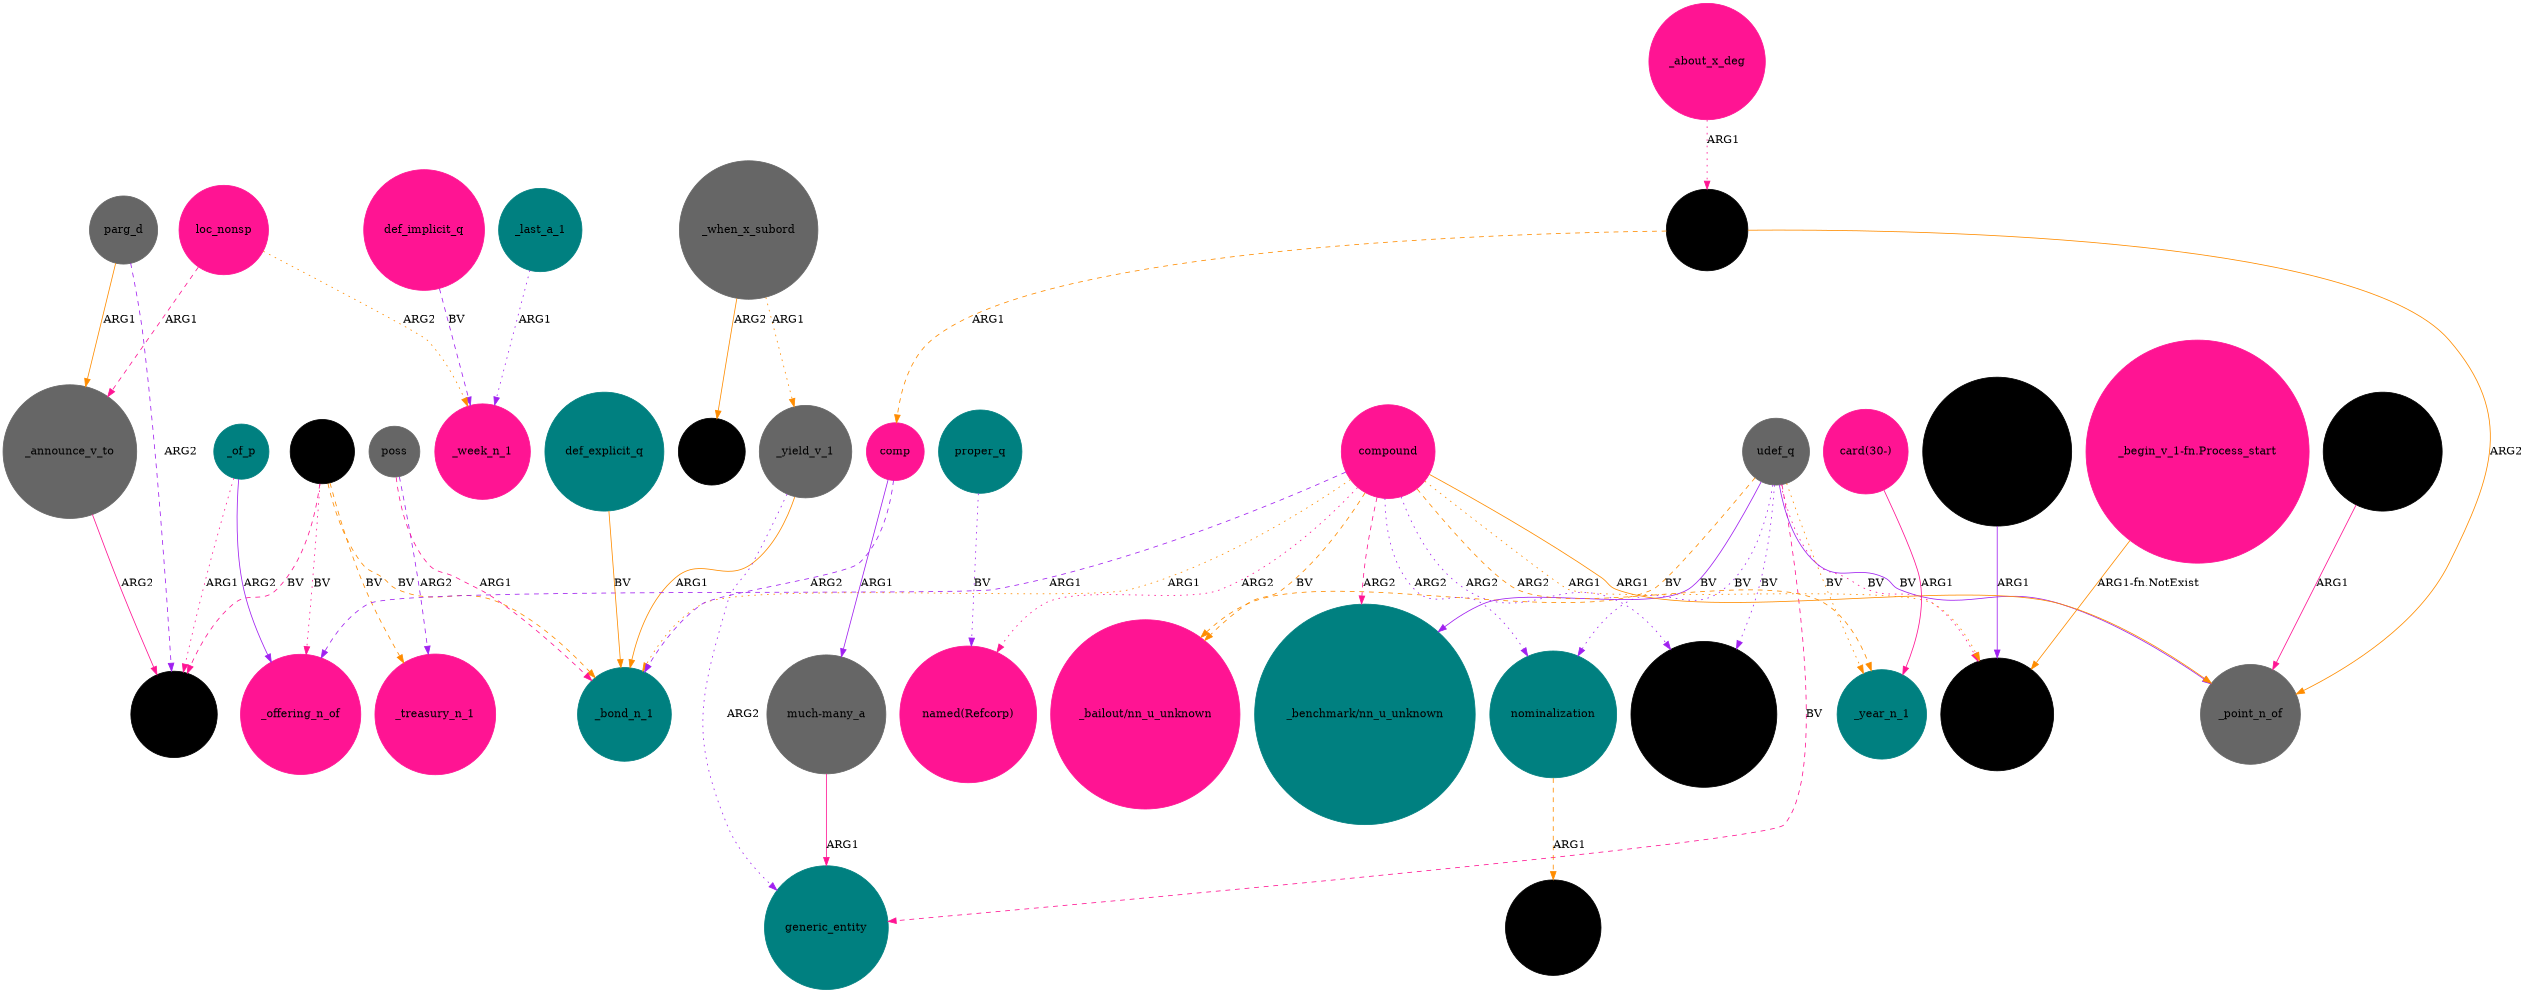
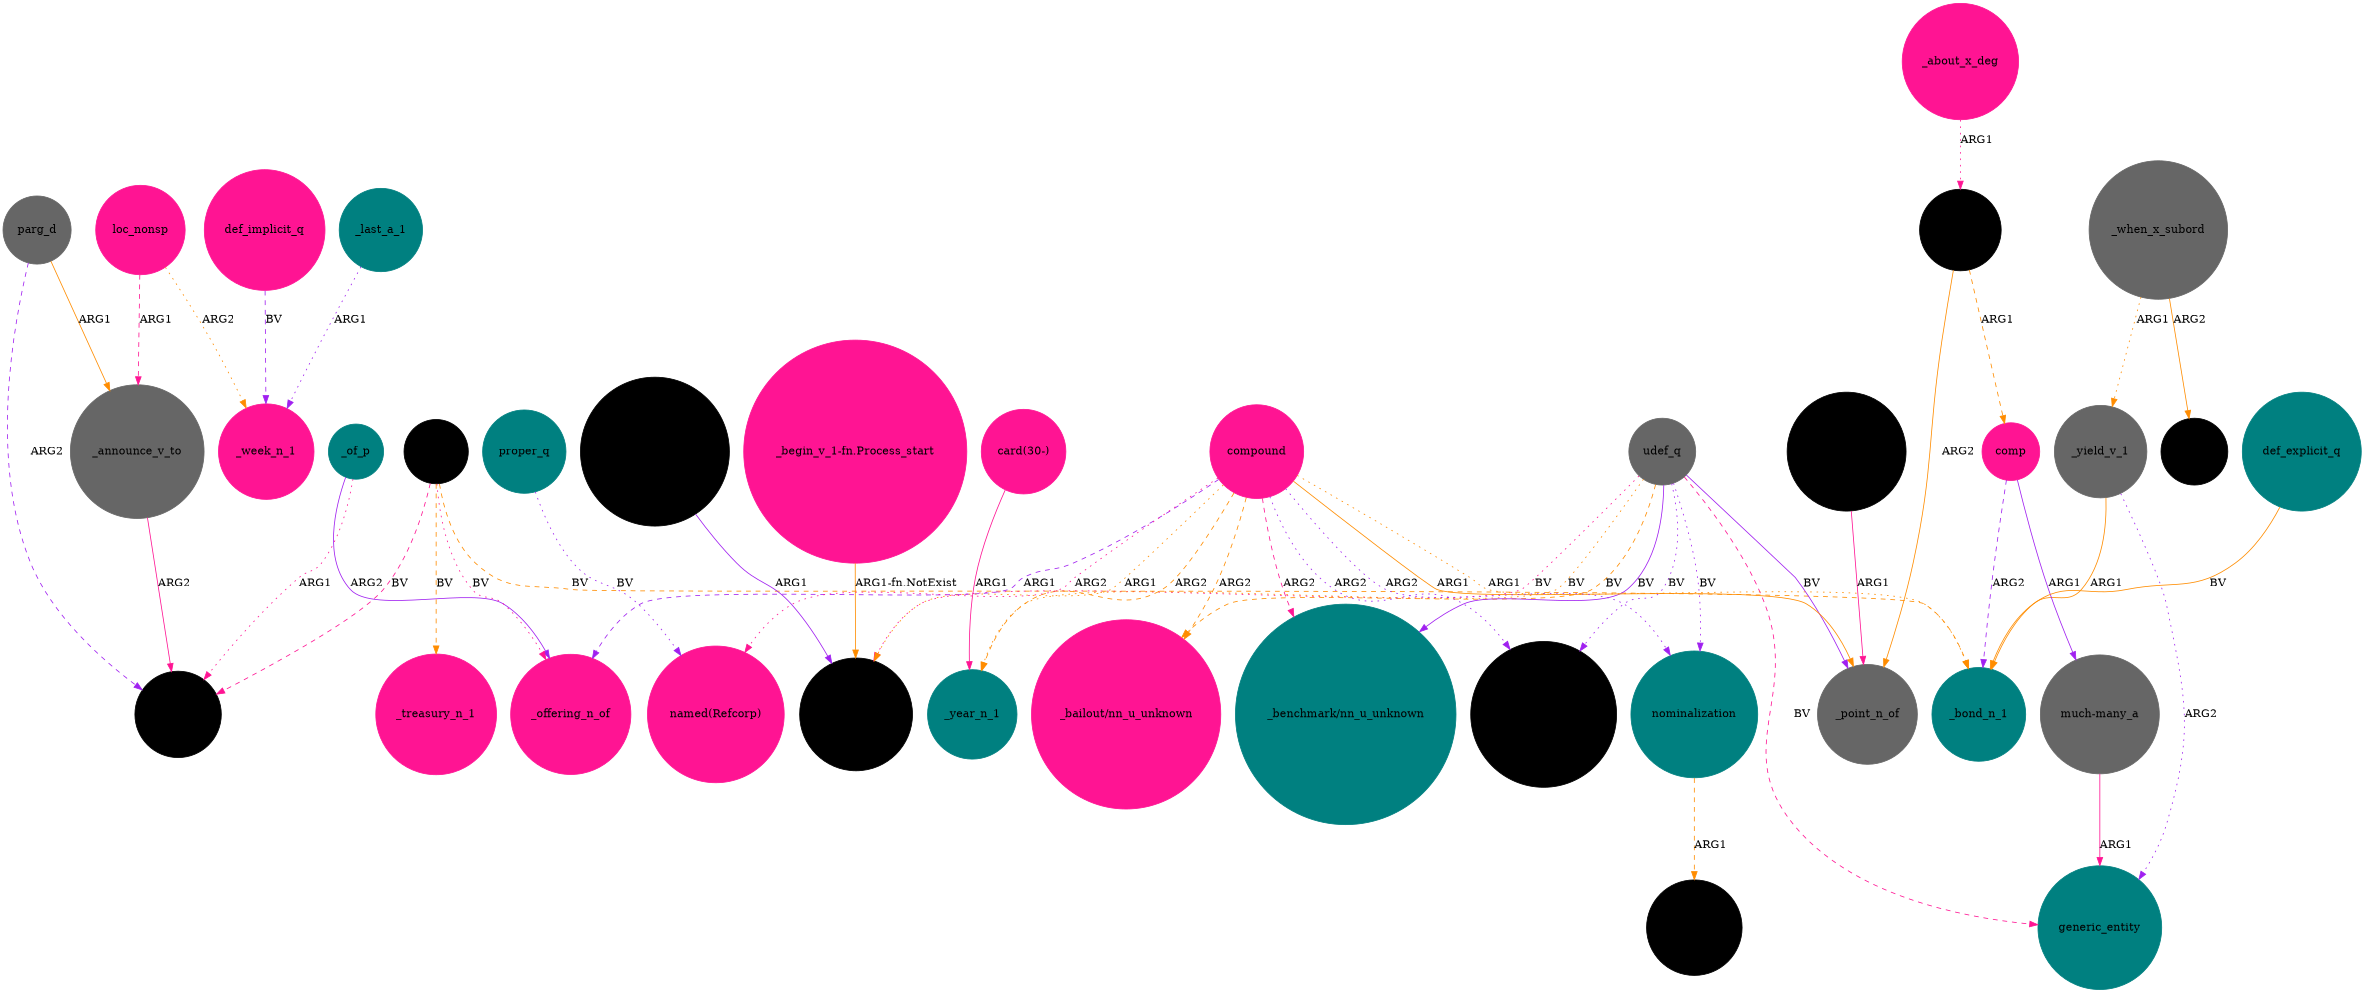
(394, 452) -> none
(1304, 584) -> (1236, 584)
